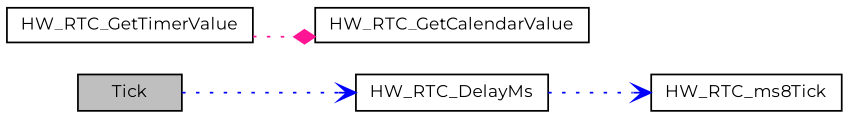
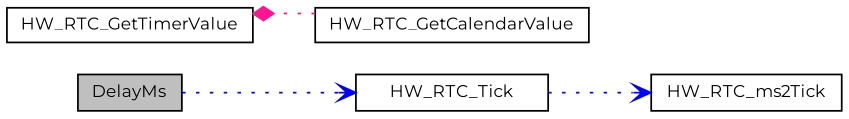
(274, 37) -> (295, 13)
(130, 93) -> (130, 93)
(452, 93) -> (452, 93)
(746, 93) -> (746, 93)
